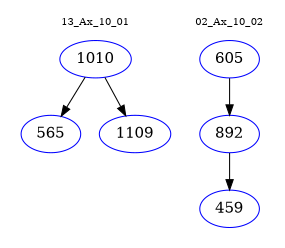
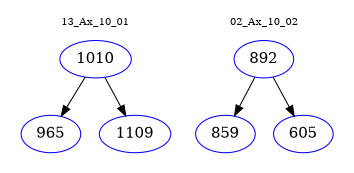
(230, 92) -> (281, 92)
(51, 134) -> (51, 134)
(230, 209) -> (225, 134)
